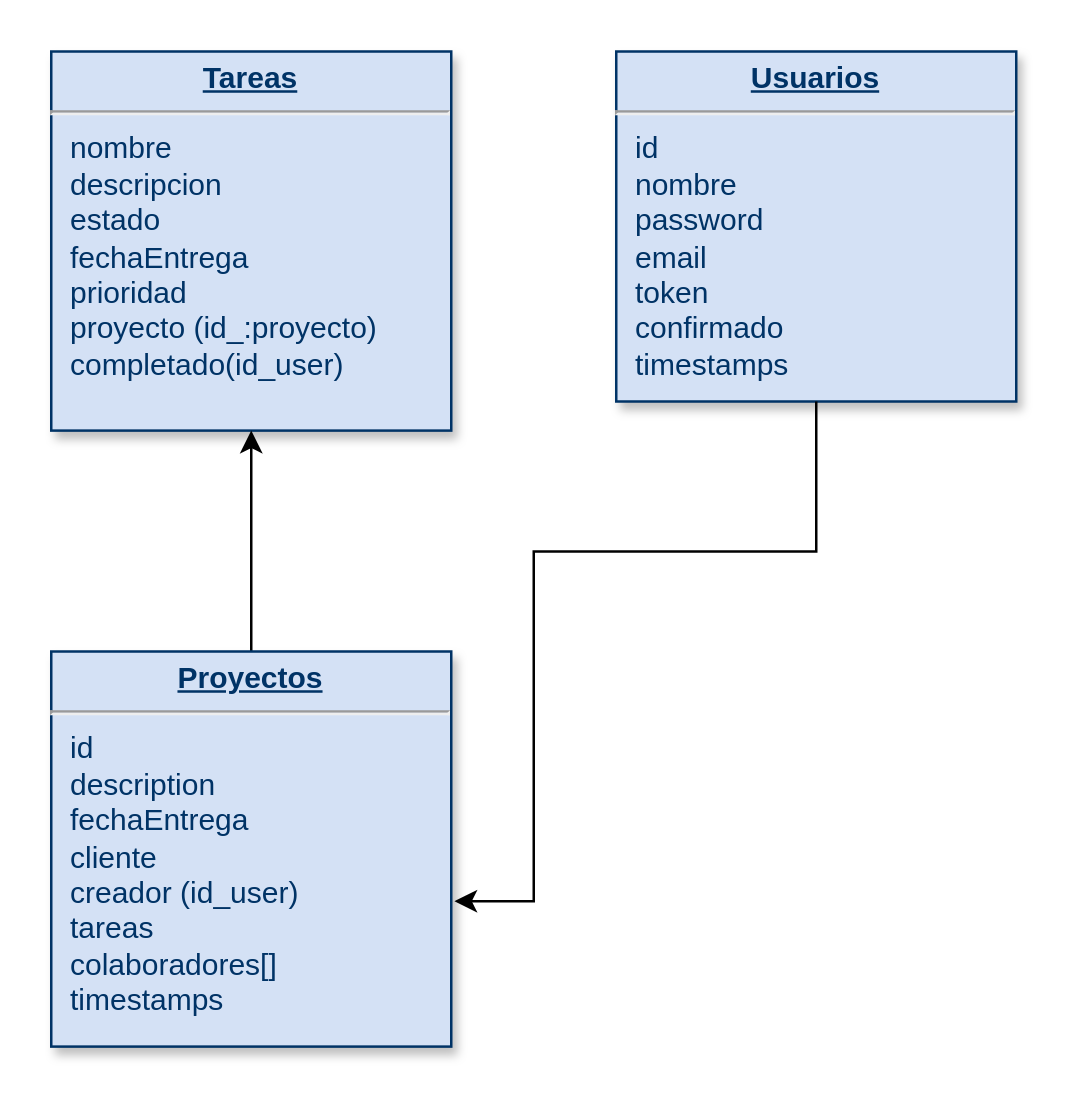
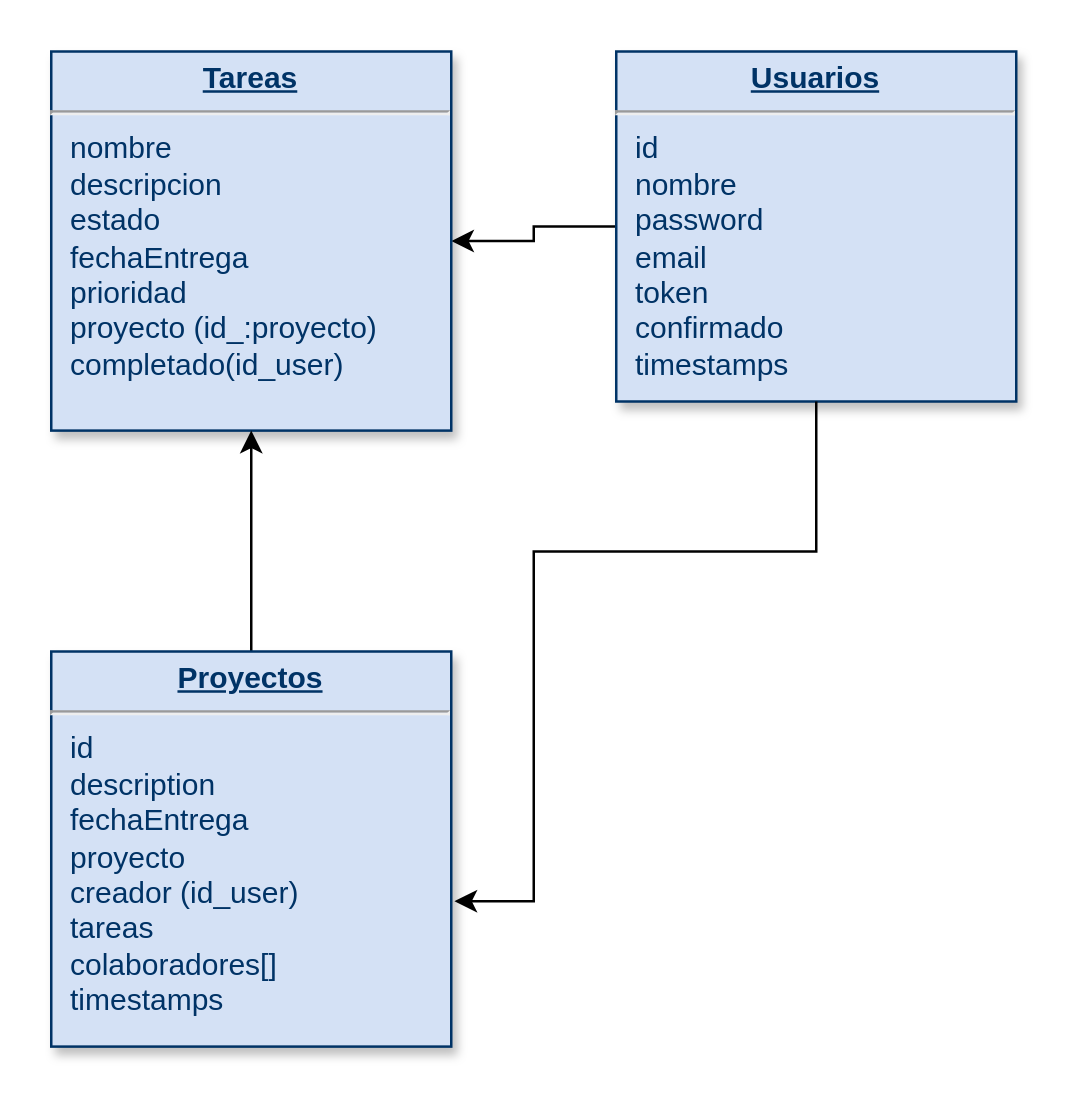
none -> (535, 226)
(186, 813) -> (186, 813)
